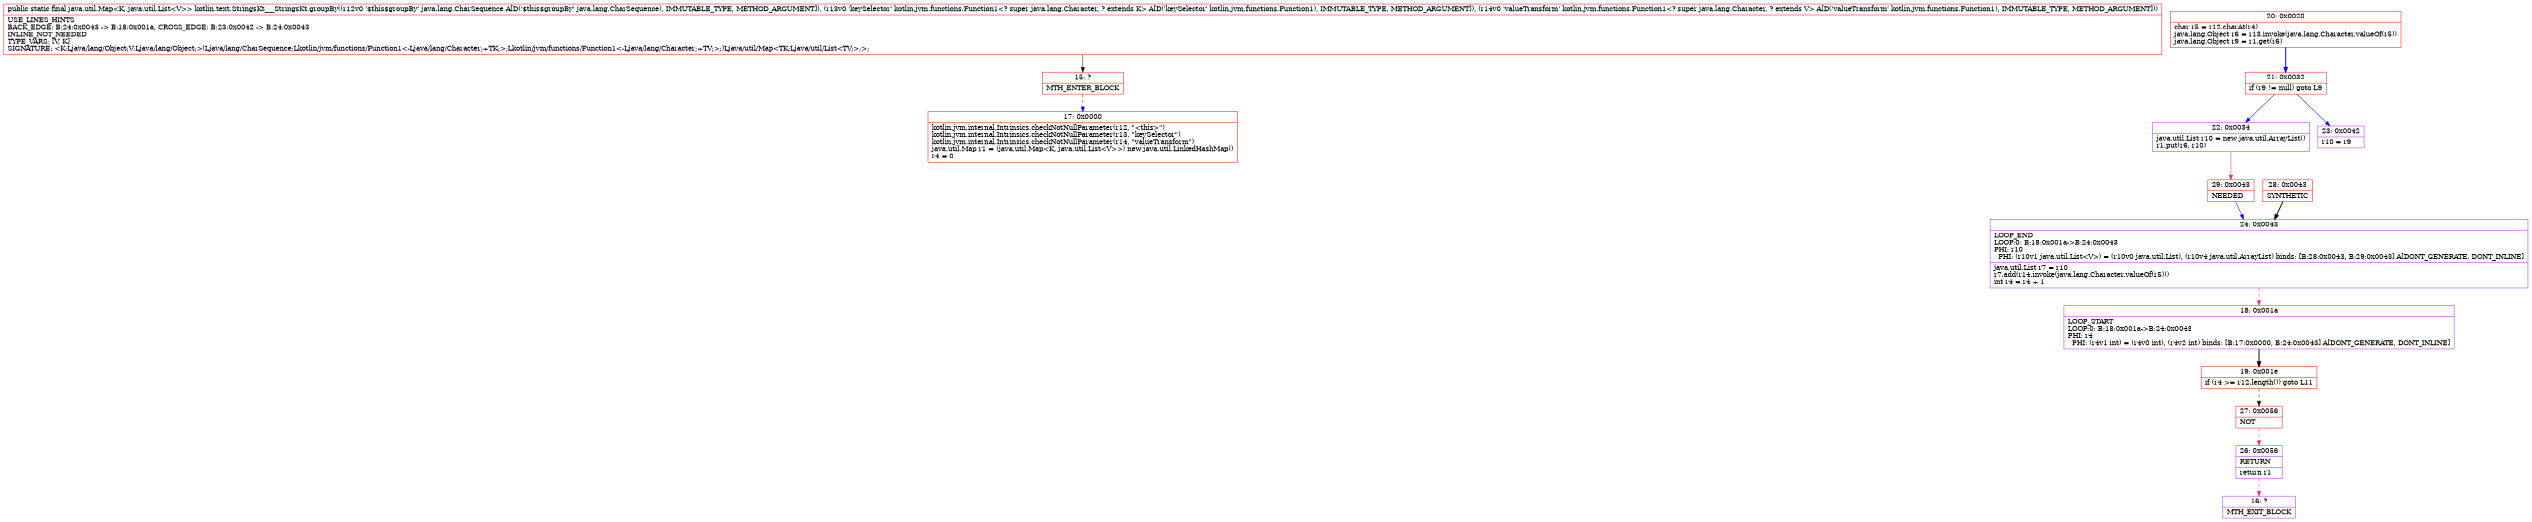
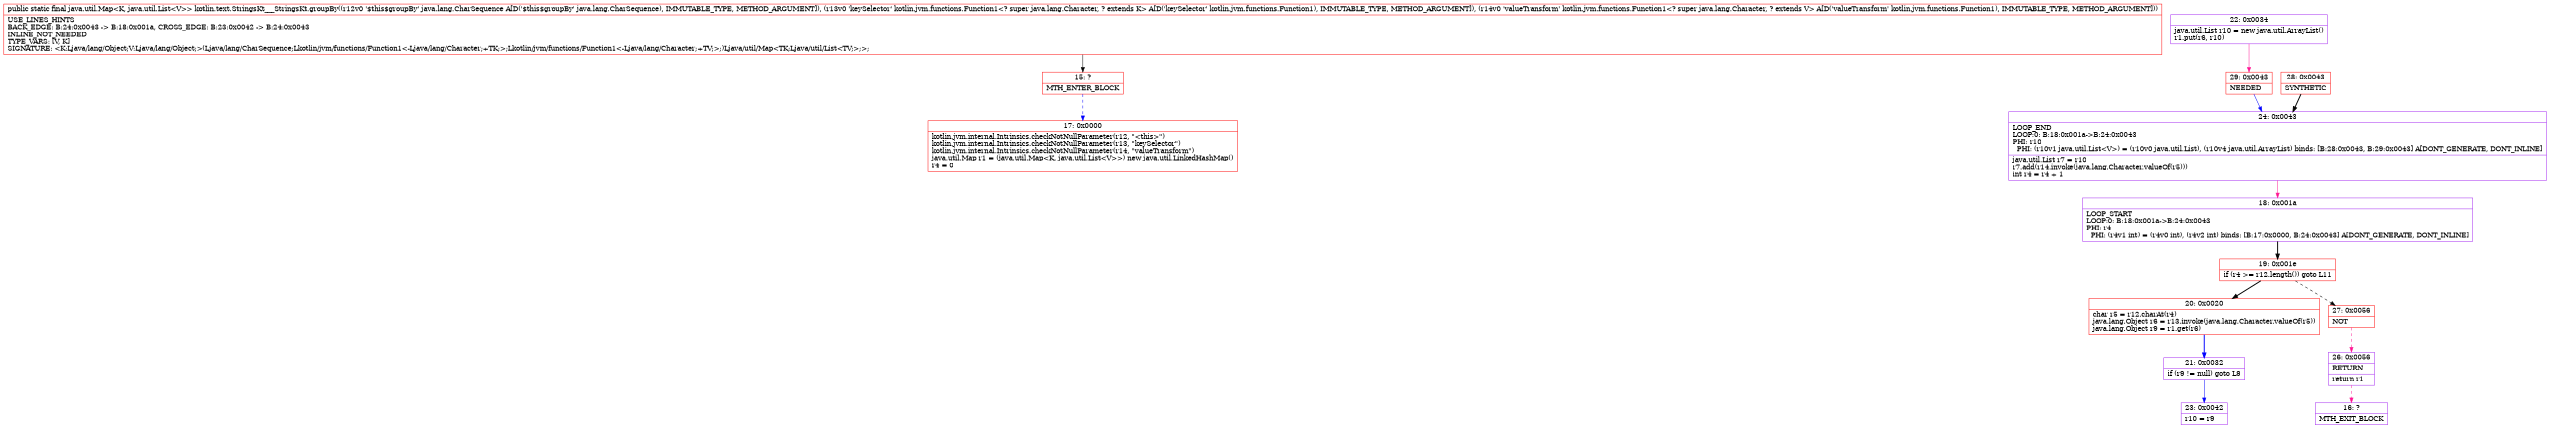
(2286, 83) -> (2204, 369)
(2262, 107) -> none
none -> (2249, 288)
(2259, 294) -> (2278, 187)
